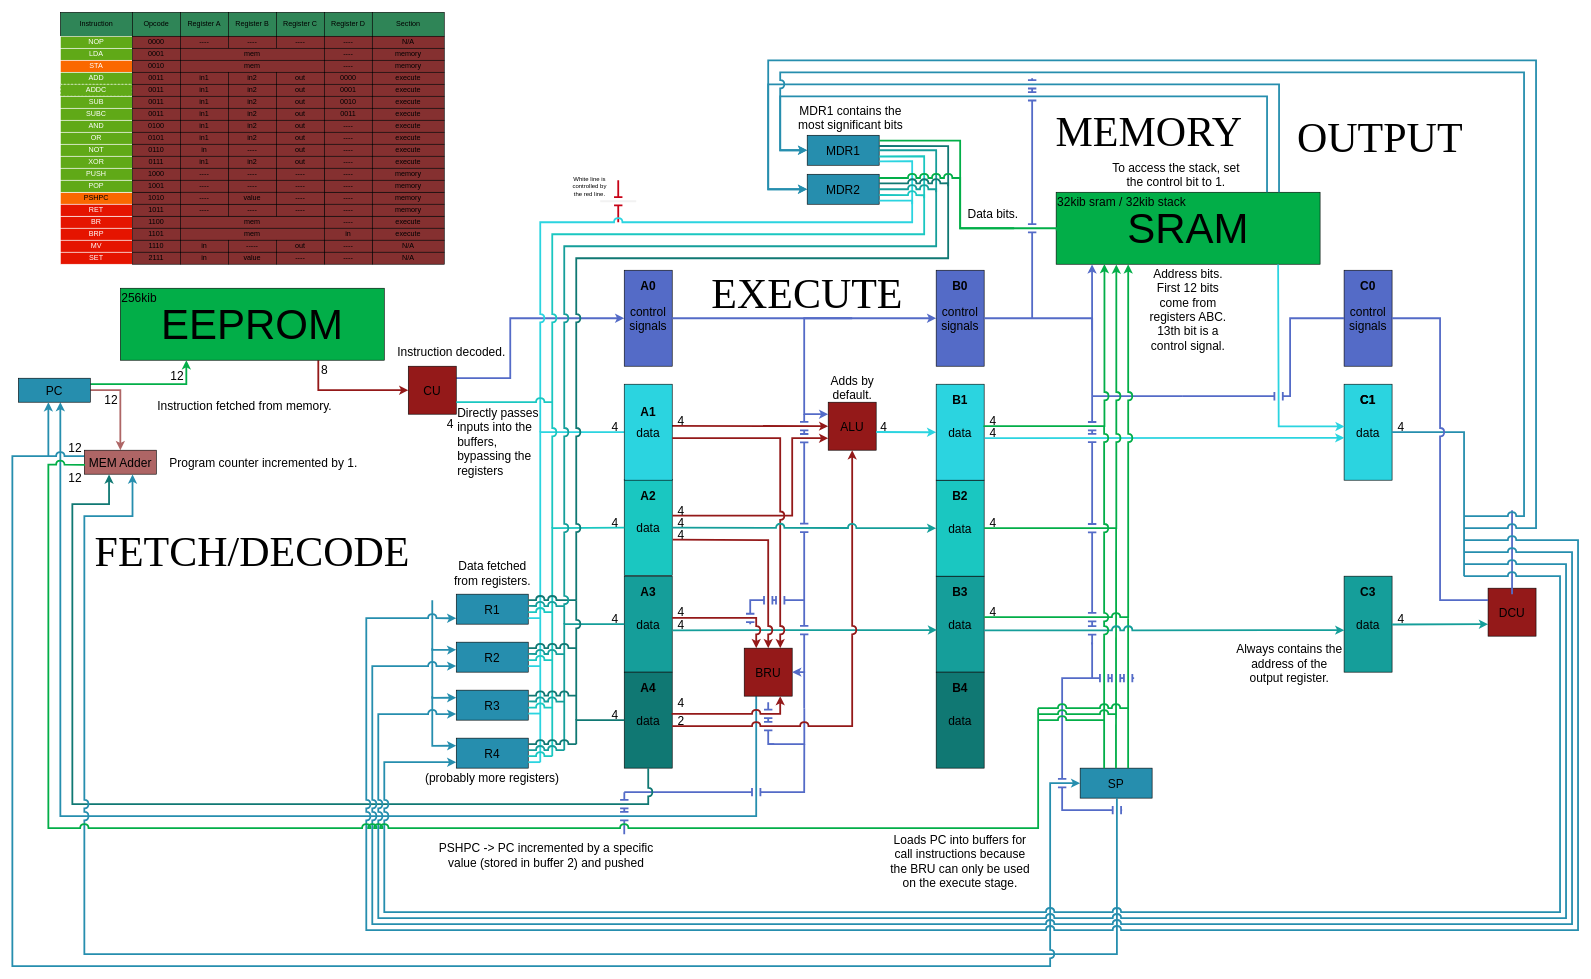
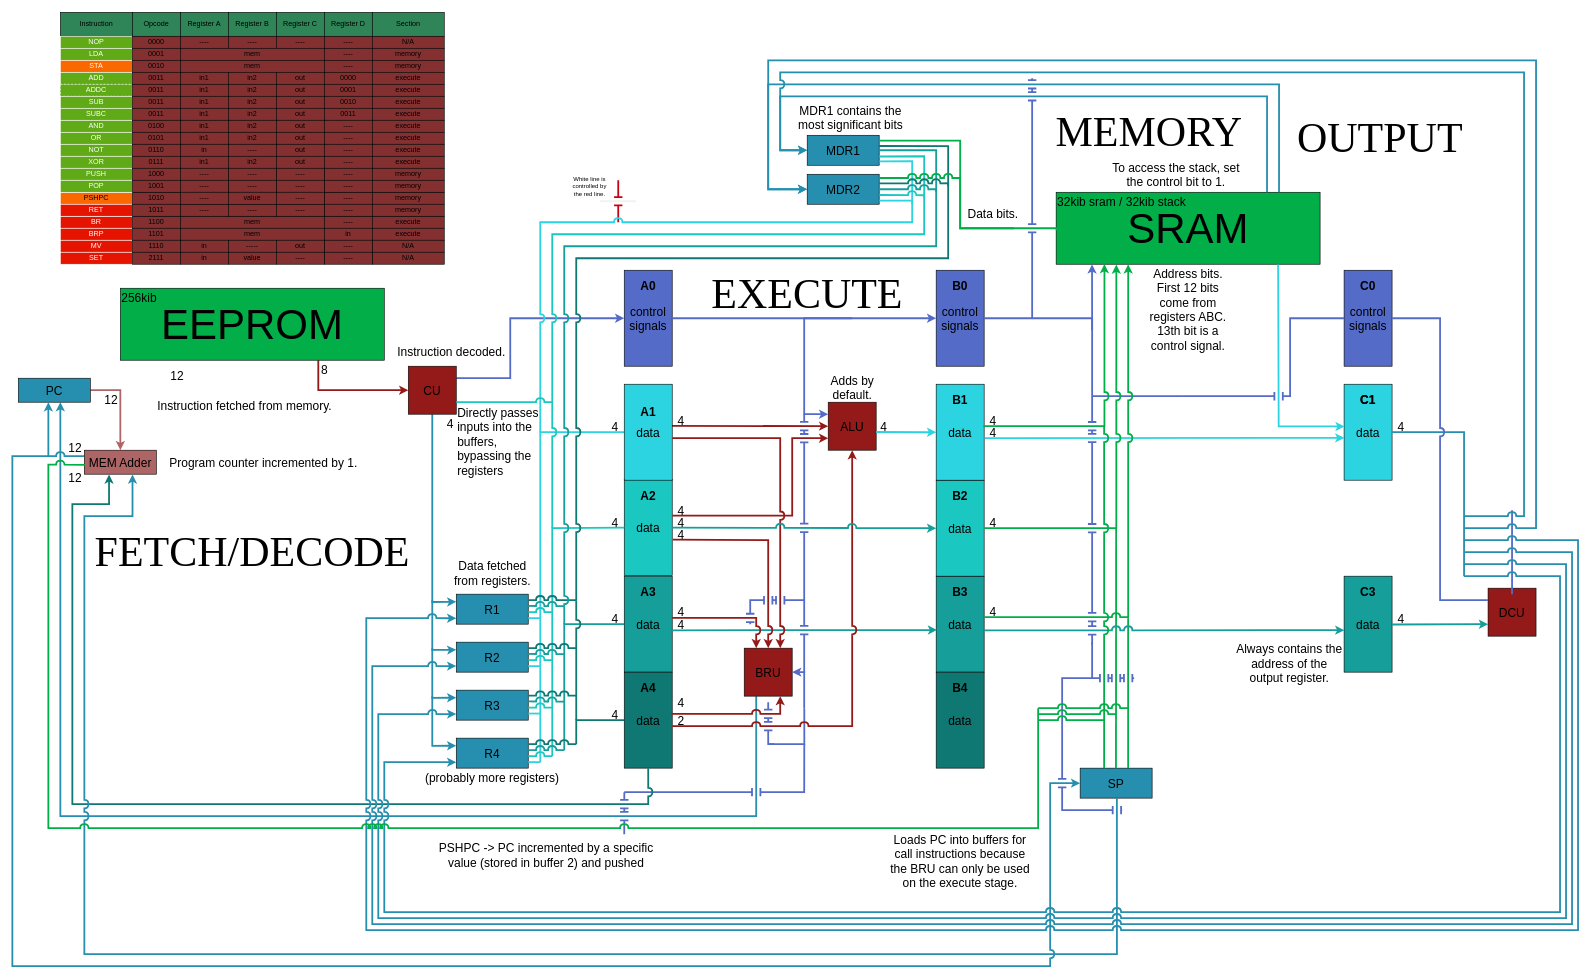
(146, 384) -> none
none -> (432, 517)
